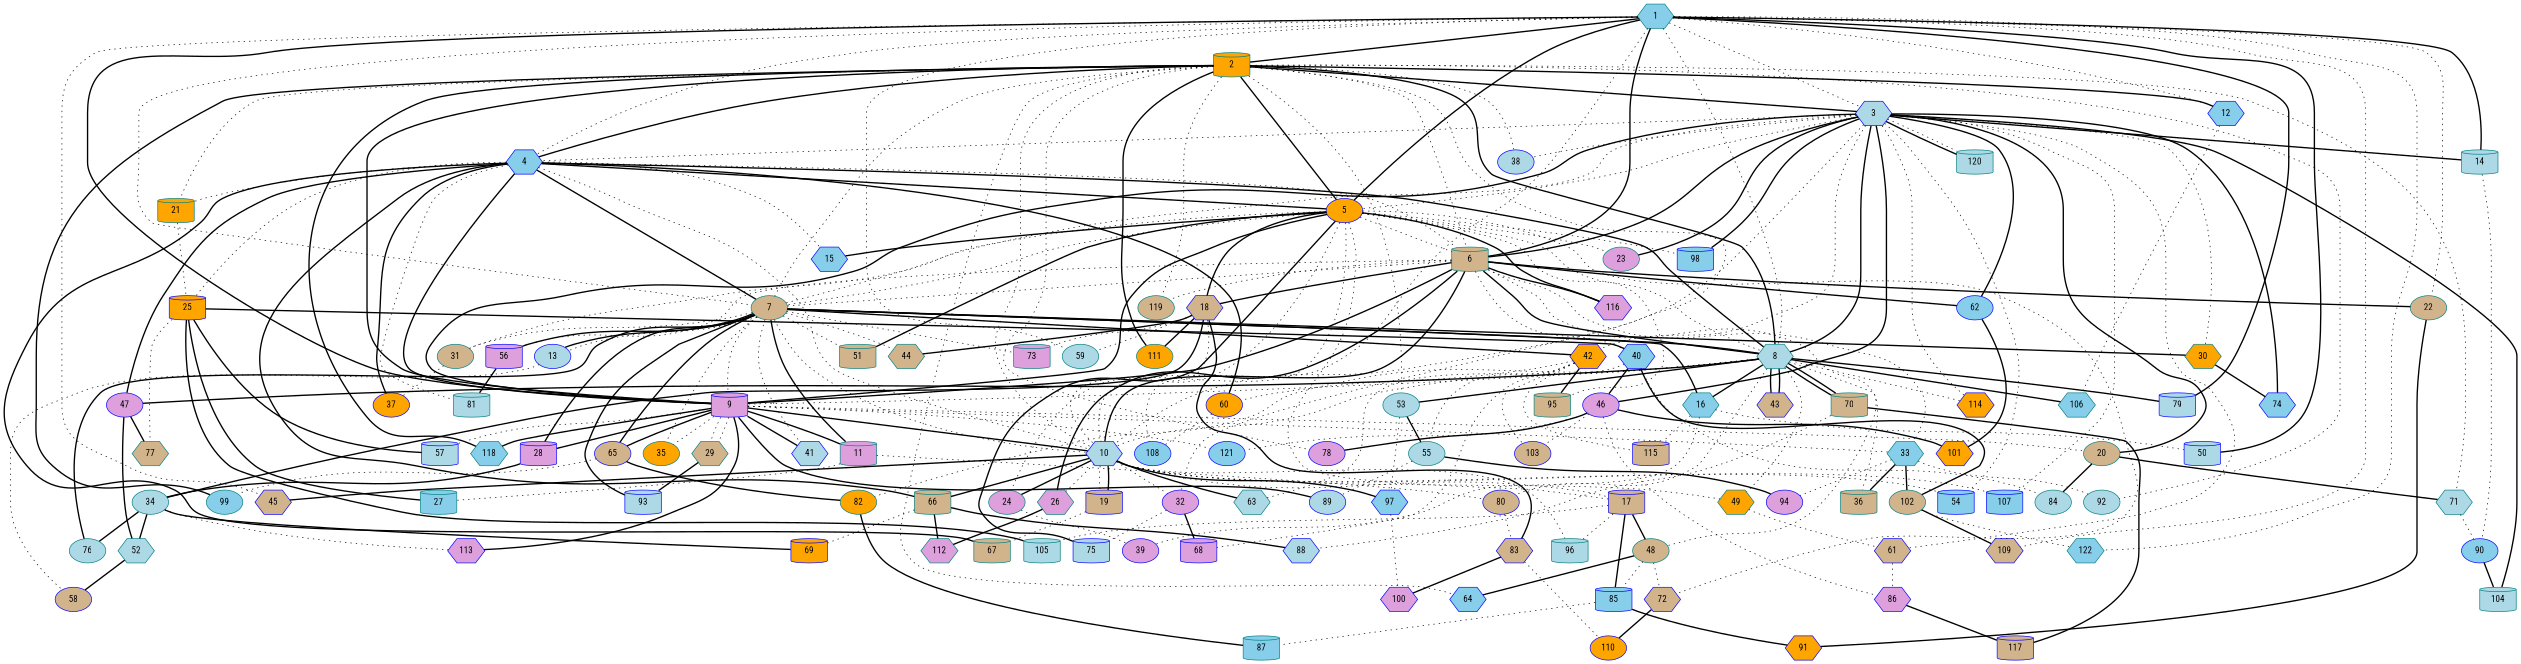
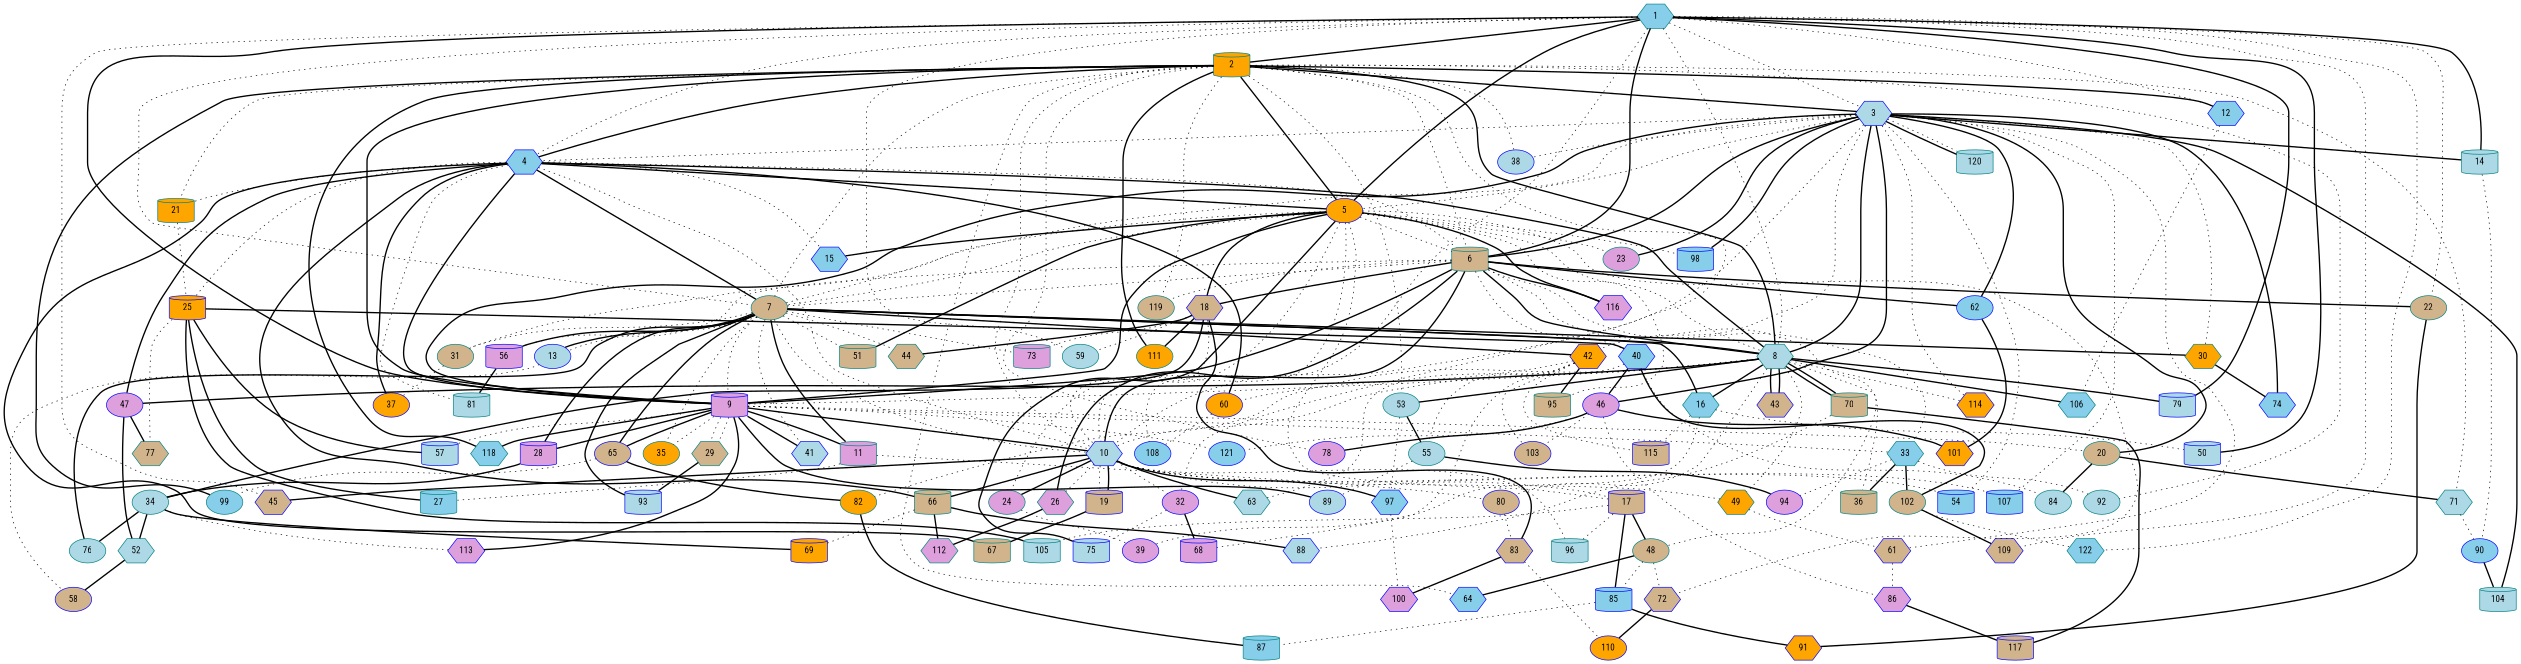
(1046, 528) -> (1046, 528)
